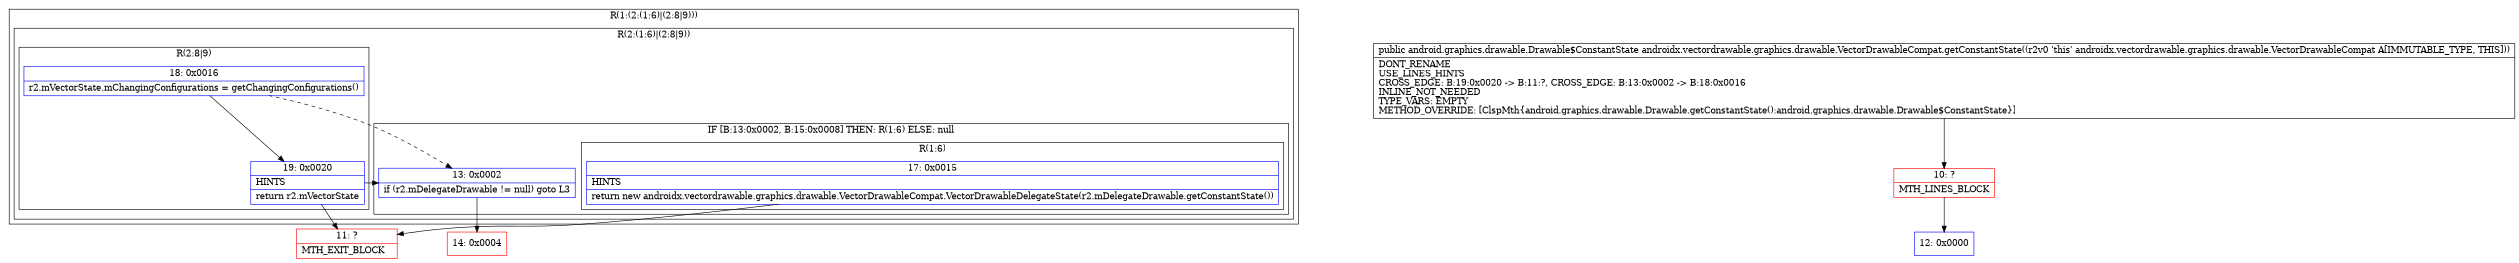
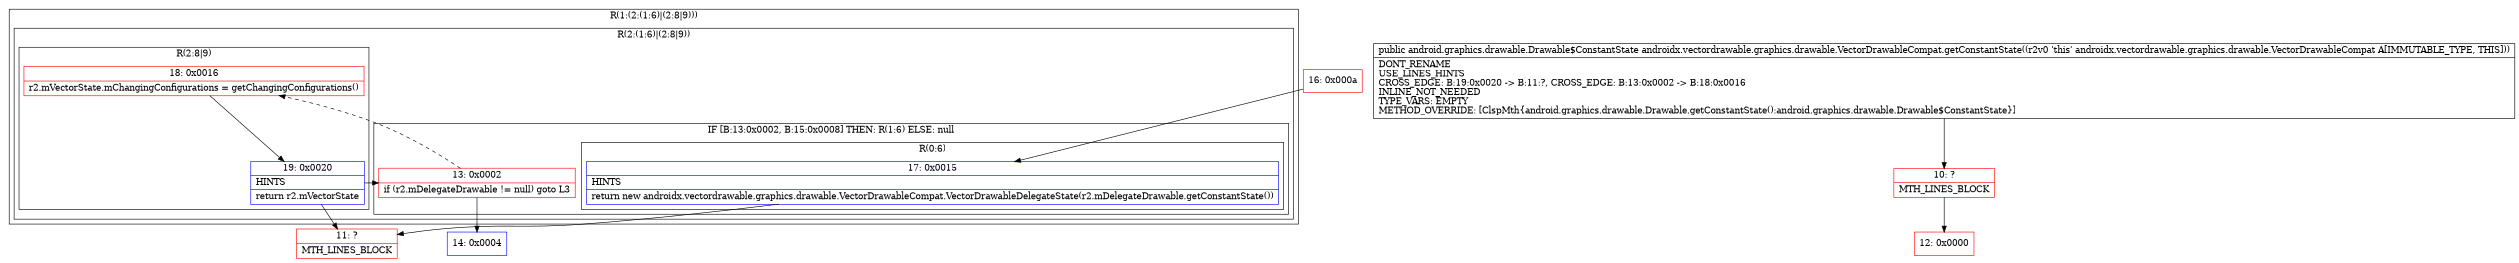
(194, 81) -> (194, 81)
none -> (1333, 81)
(361, 122) -> (390, 129)
(932, 149) -> (932, 149)
(477, 183) -> (477, 183)
(477, 244) -> (477, 244)
(1944, 244) -> (1944, 244)
(343, 251) -> (347, 251)
